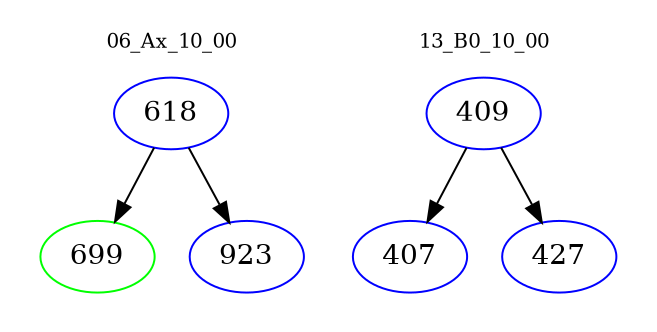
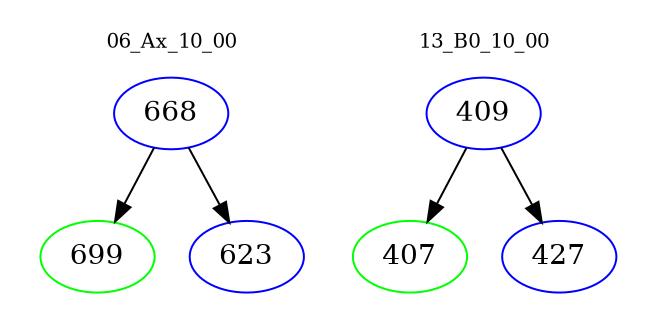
(171, 113) -> (171, 113)
(247, 257) -> (247, 257)
(410, 257) -> (410, 257)
